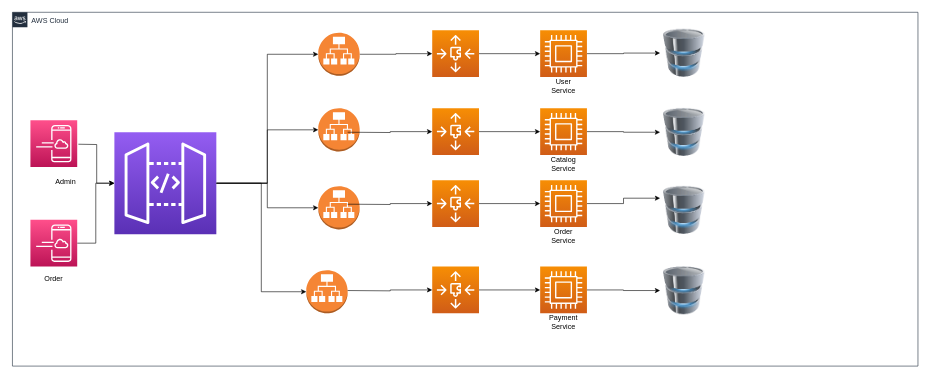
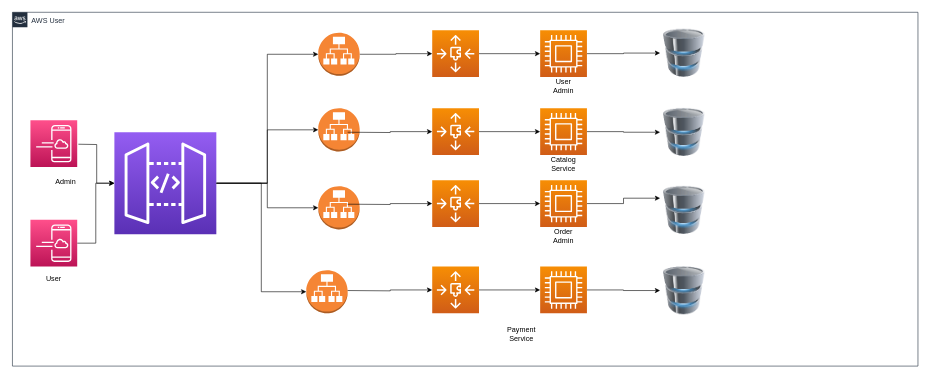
(48, 21) -> (47, 21)
(564, 86) -> (564, 86)
(564, 236) -> (564, 236)
(54, 279) -> (54, 279)
(564, 323) -> (522, 335)
